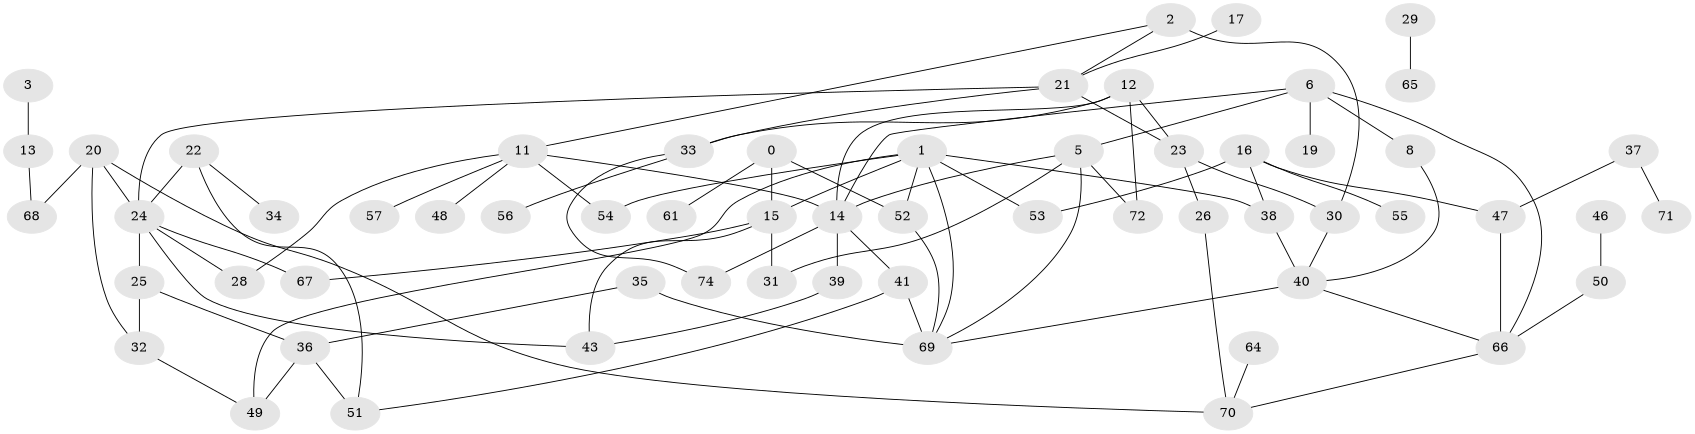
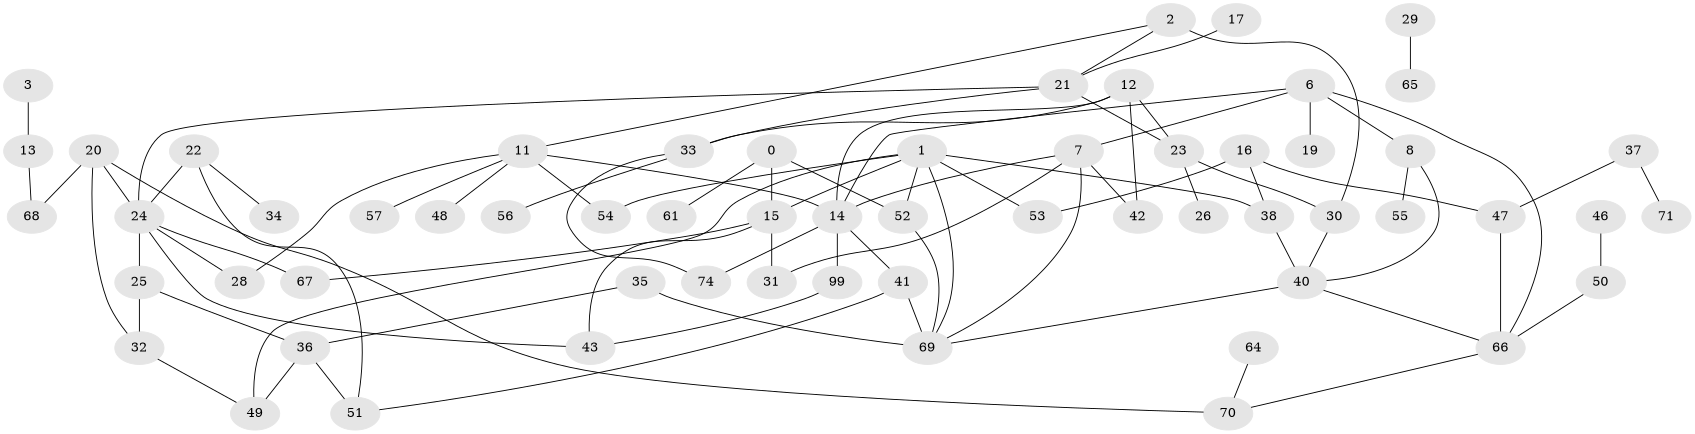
(1079, 151) -> (1079, 151)
(1352, 194) -> (1405, 184)
(1138, 217) -> (1138, 217)
(837, 282) -> (837, 282)
(1215, 315) -> none
